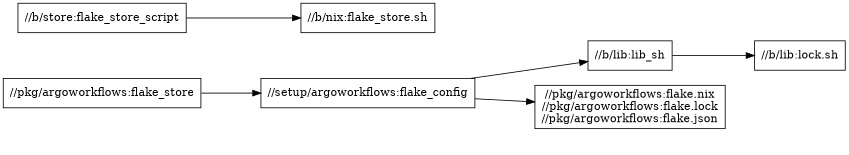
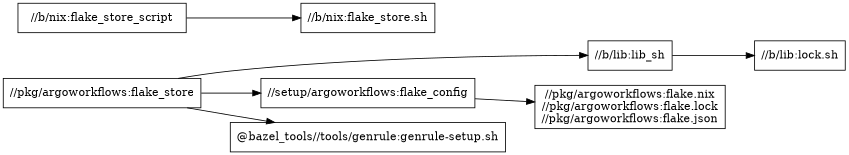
(102, 18) -> (102, 18)
(525, 71) -> (378, 60)
none -> (368, 137)
